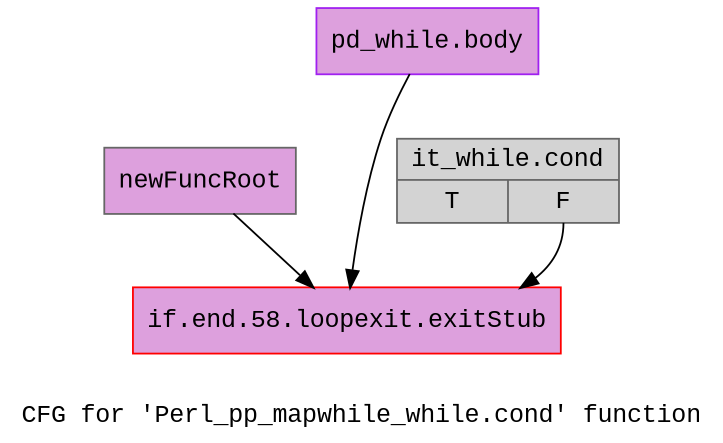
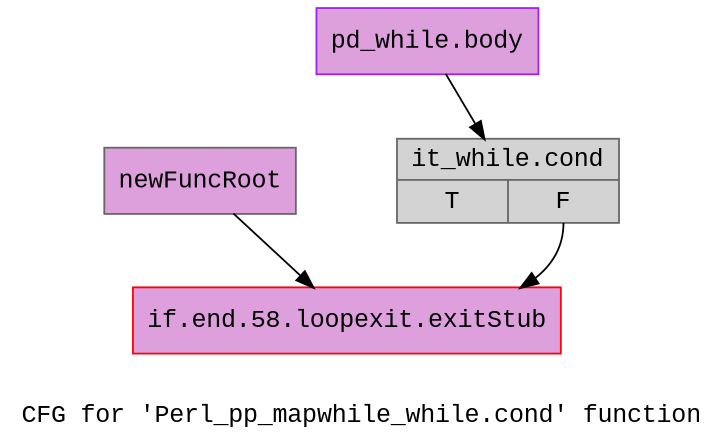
(372, 169) -> (460, 99)
